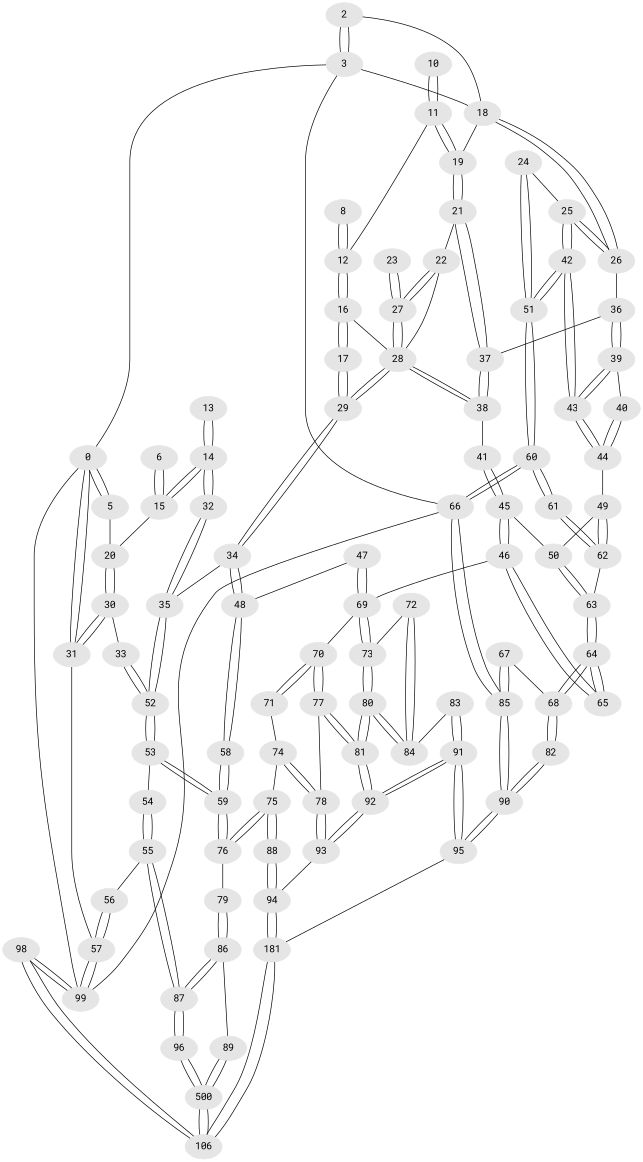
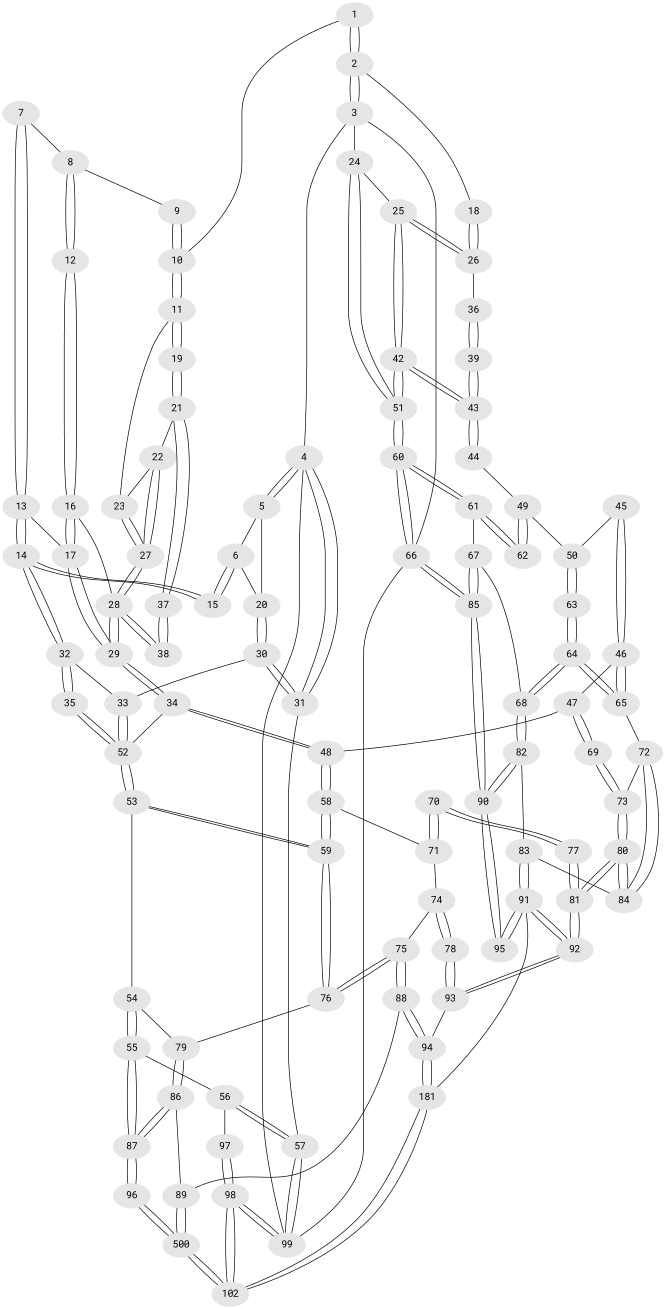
none -> (355, 15)
(415, 86) -> (355, 138)
none -> (21, 113)
(470, 138) -> none
(390, 188) -> (134, 405)
none -> (177, 212)
(427, 313) -> (139, 482)
(551, 335) -> none
(622, 409) -> none
(88, 458) -> (304, 458)
(482, 458) -> none
none -> (46, 532)
(135, 532) -> (249, 581)
none -> (249, 532)
none -> (474, 532)
(431, 578) -> (602, 673)
(198, 581) -> (148, 728)
(597, 581) -> none
(340, 630) -> none
none -> (94, 679)
none -> (633, 728)
(320, 753) -> none
none -> (523, 802)
none -> (380, 827)
(365, 901) -> (502, 1009)
none -> (156, 1024)
(204, 1147) -> (230, 1294)
none -> (225, 1147)
none -> (337, 1147)
